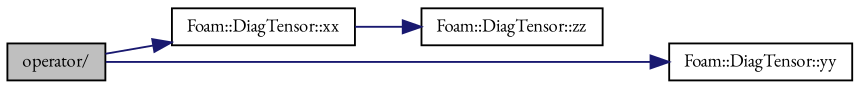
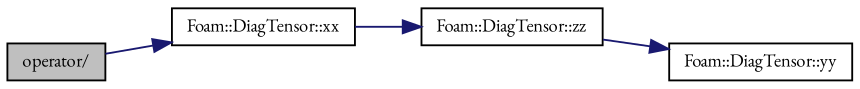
(378, 62) -> (627, 43)
